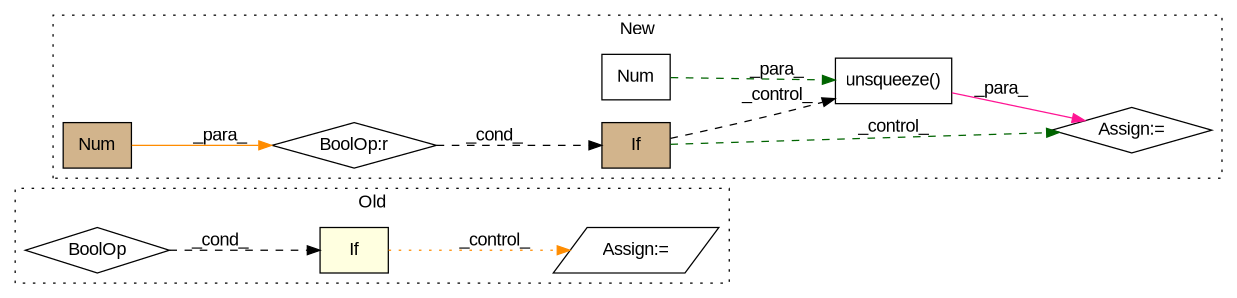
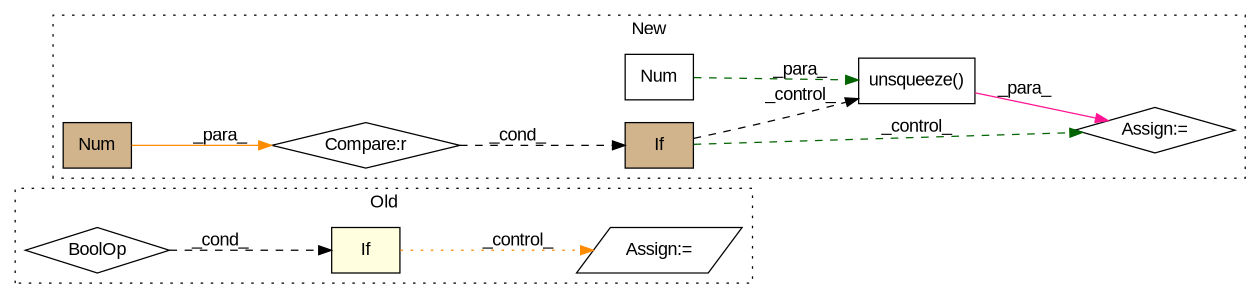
(354, 145) -> (366, 145)
